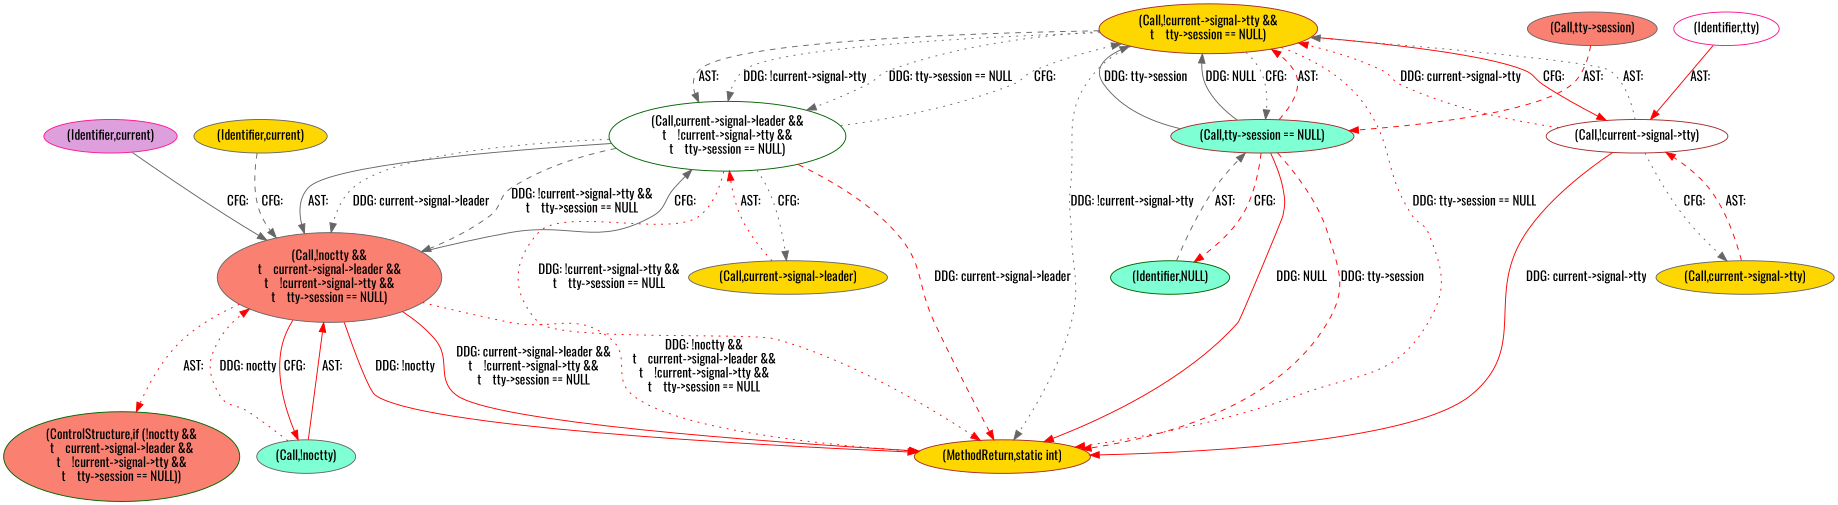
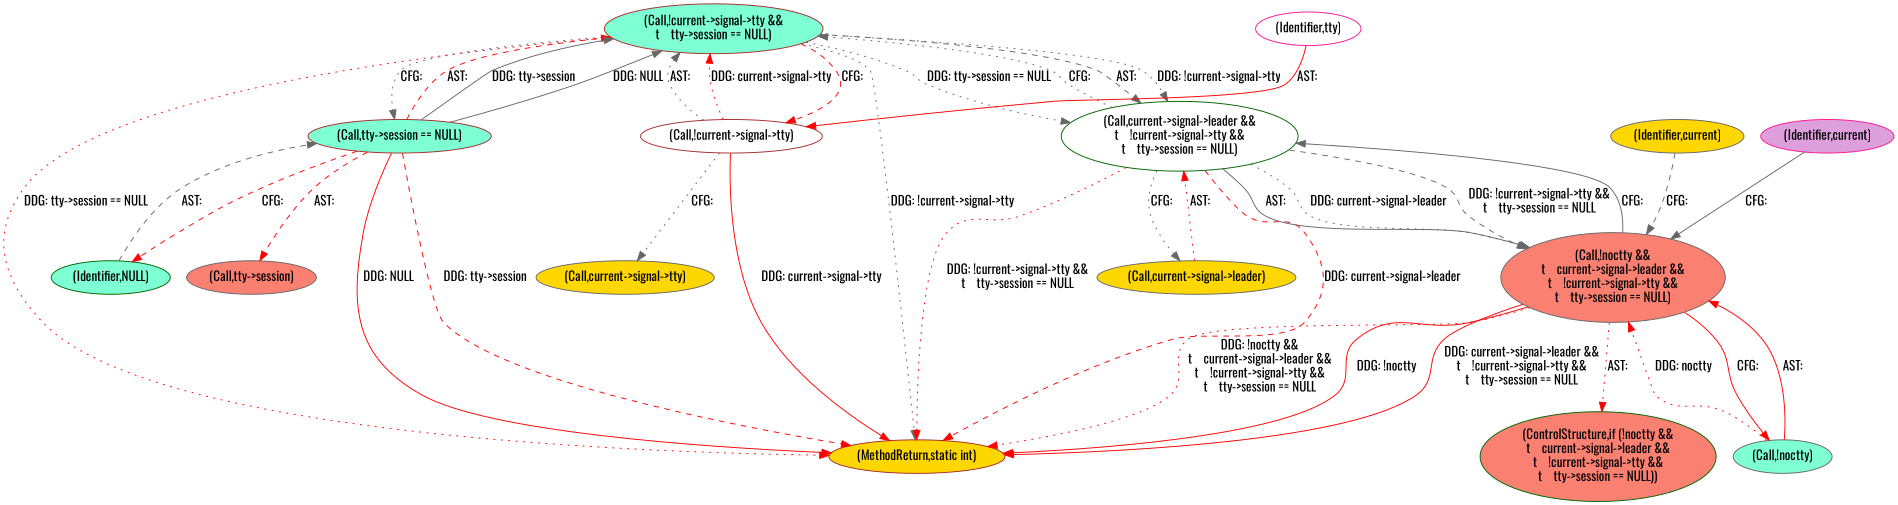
(1208, 29) -> (714, 29)
(1477, 58) -> (840, 85)
(1502, 111) -> (308, 194)
(1718, 202) -> none
